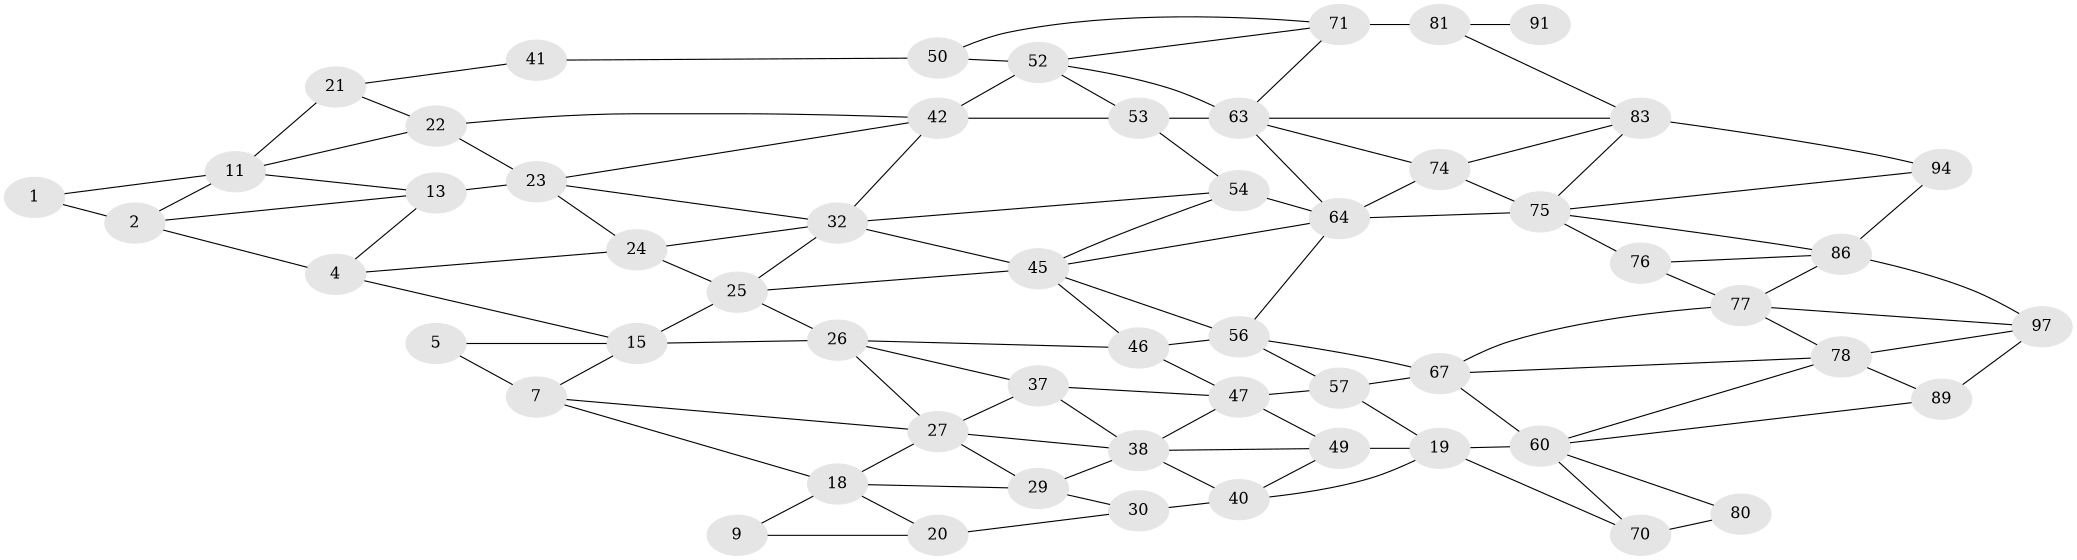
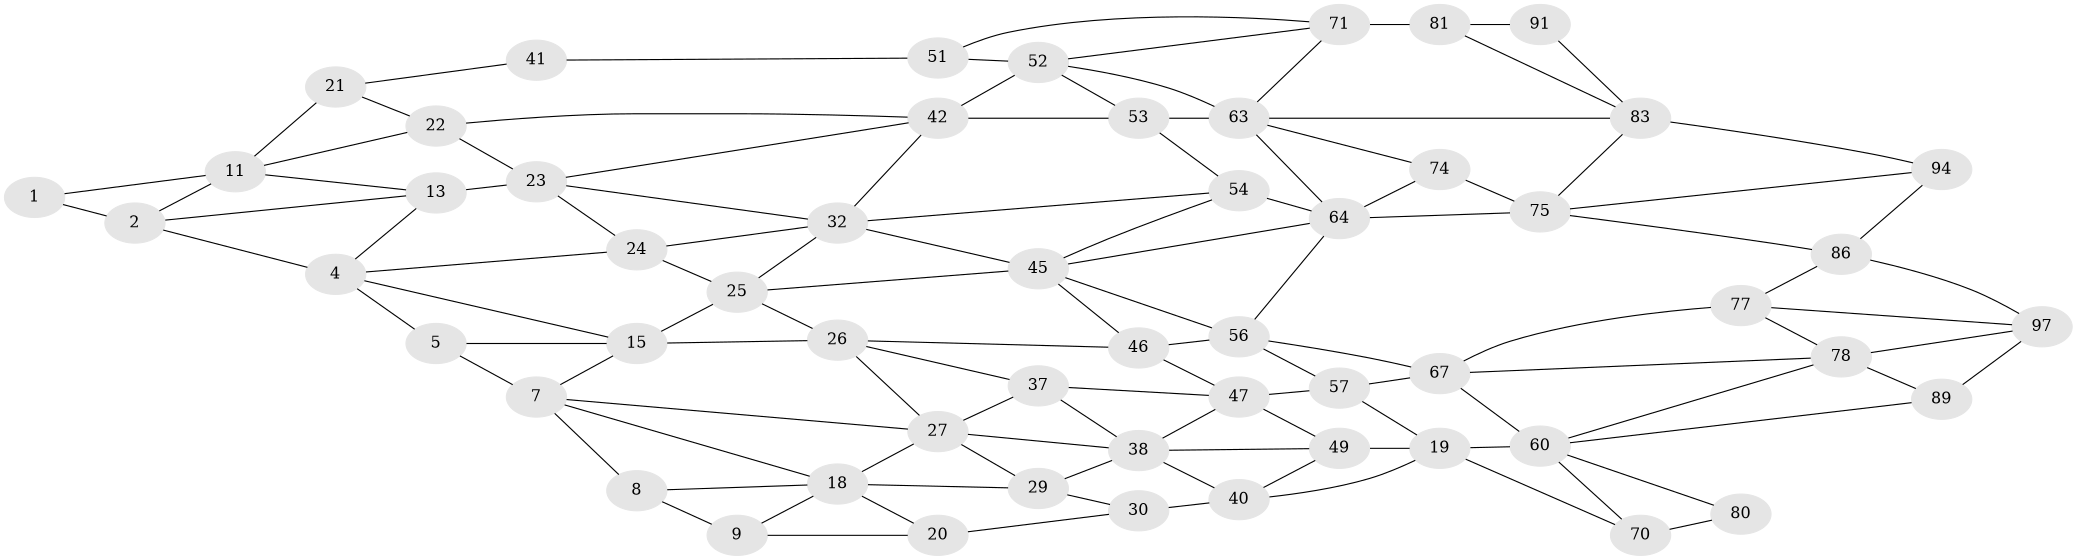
(938, 58) -> (938, 58)
(1540, 144) -> (1590, 71)
(1641, 263) -> none
none -> (386, 309)
none -> (637, 491)
